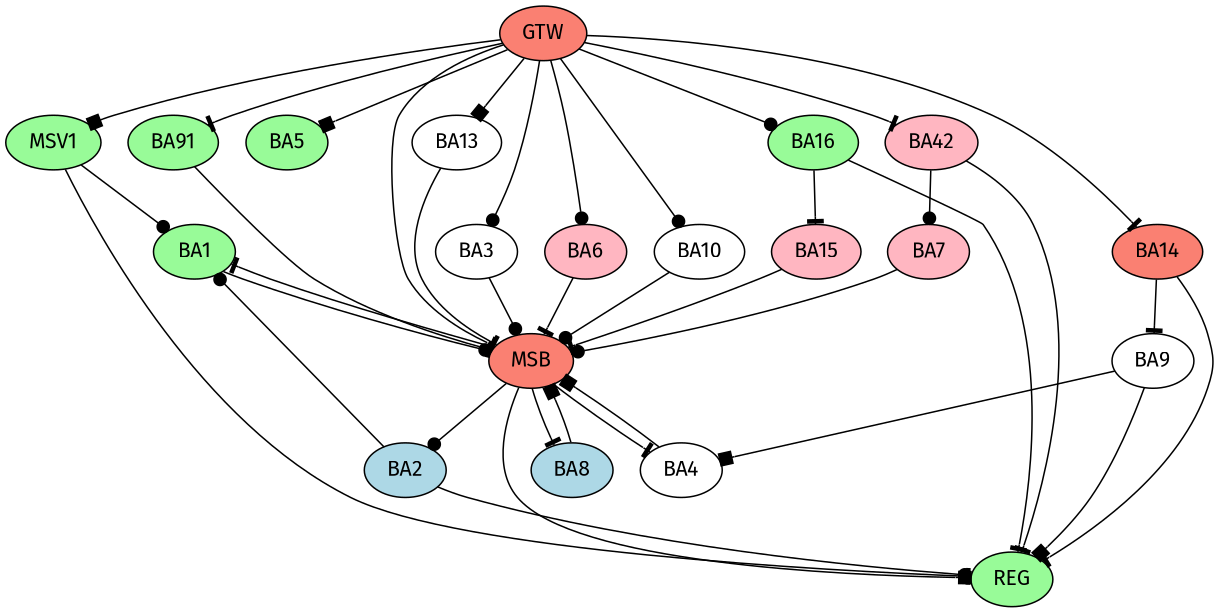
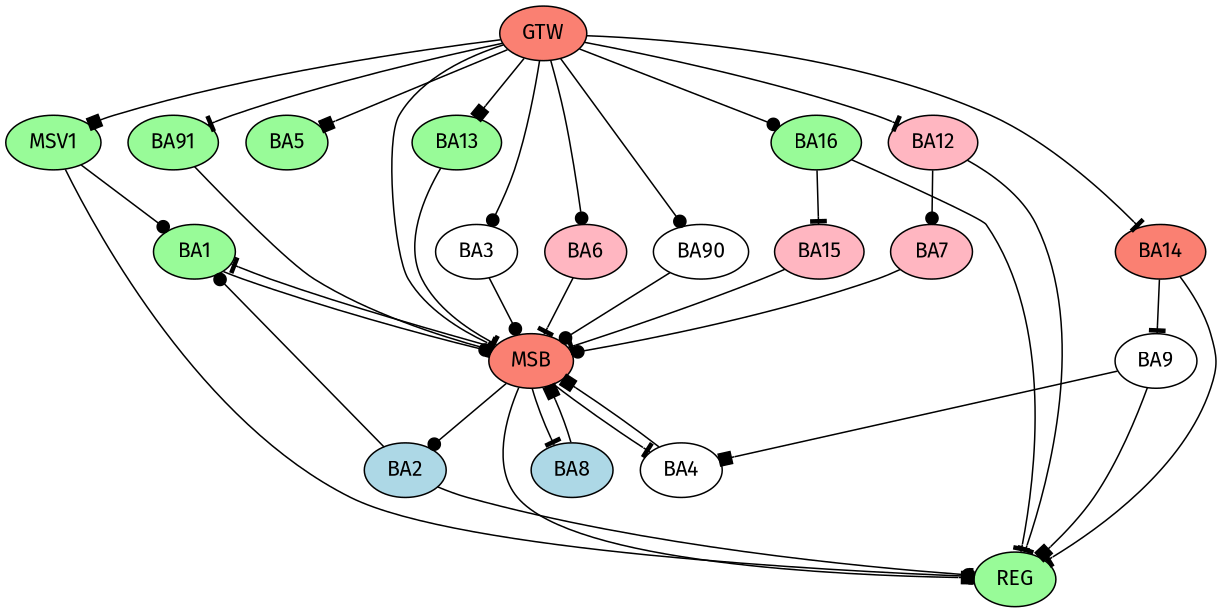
(457, 143) -> (457, 143)
(932, 143) -> (933, 143)
(699, 252) -> (701, 252)
